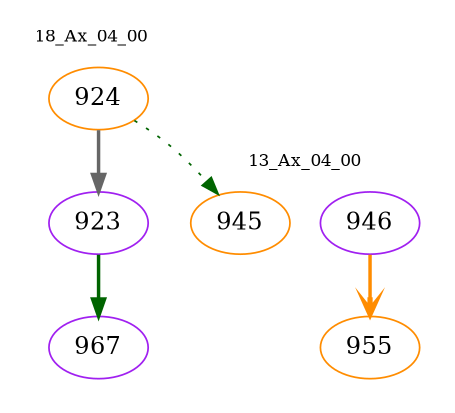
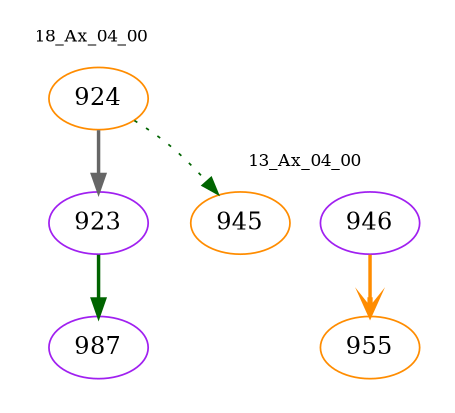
(99, 348) -> (99, 348)
